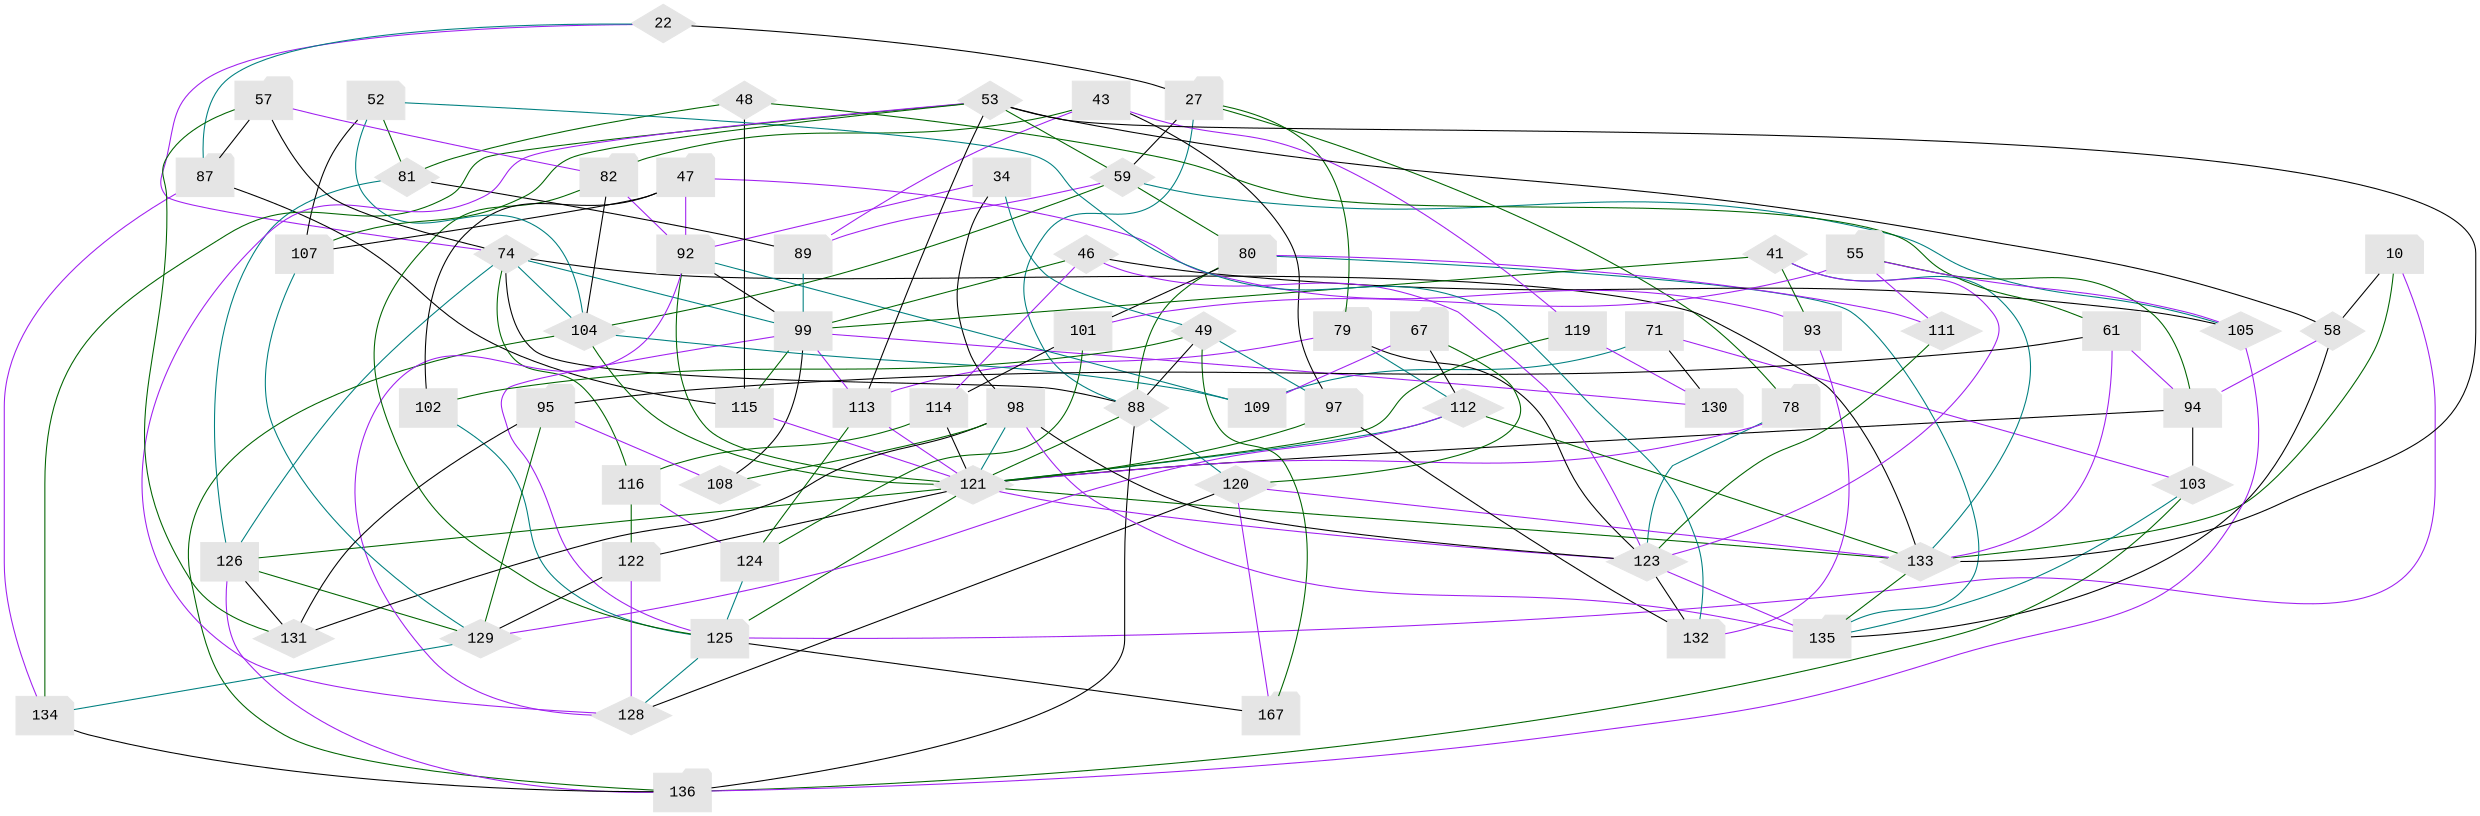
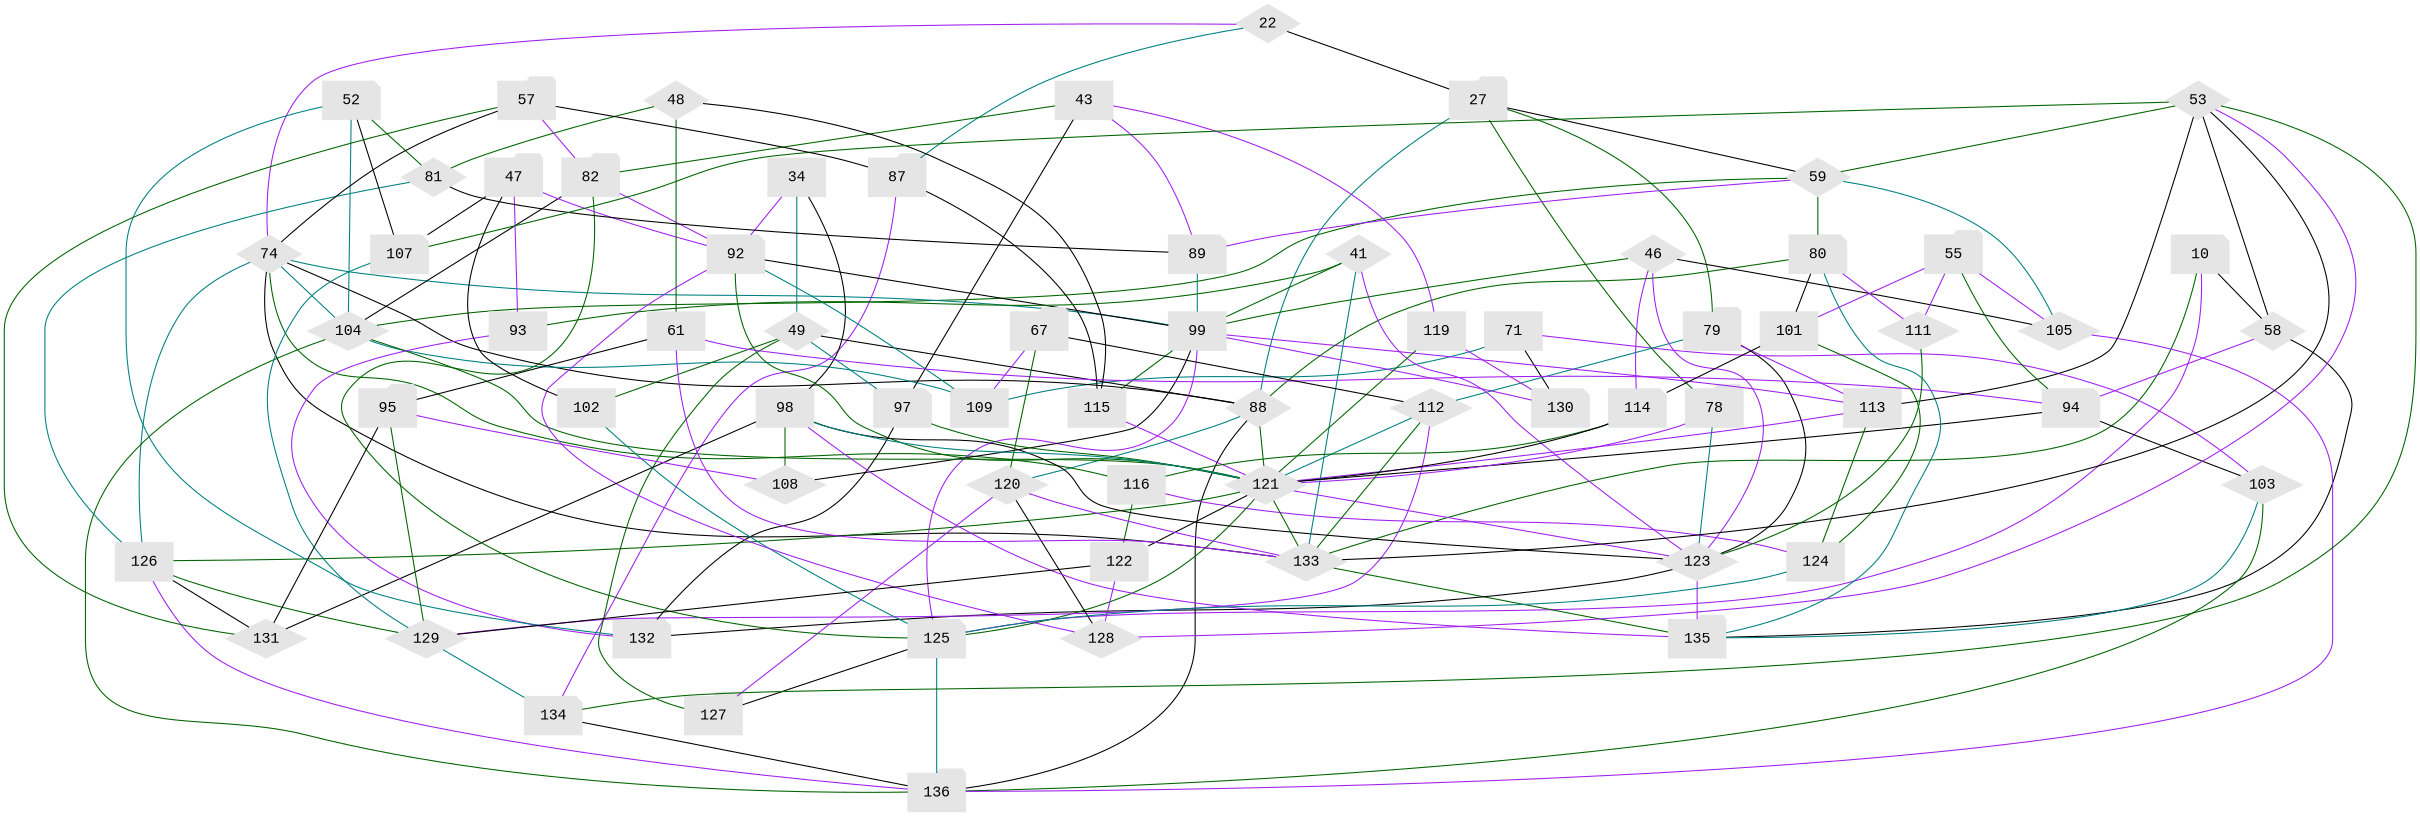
(672, 680) -> (937, 716)
(1271, 716) -> (713, 716)
